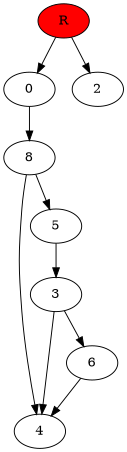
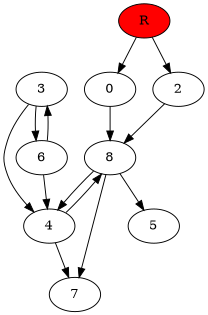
none -> (148, 120)
none -> (81, 197)
(56, 256) -> (48, 128)
none -> (75, 294)
